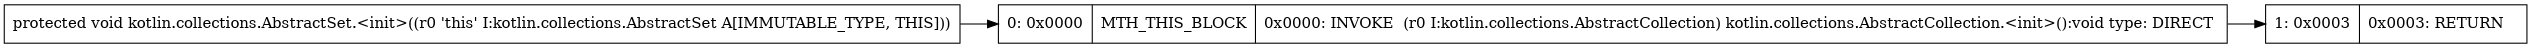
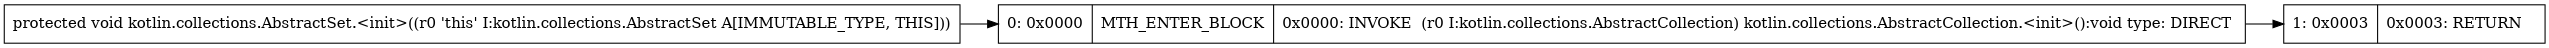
(1174, 23) -> (1183, 23)
